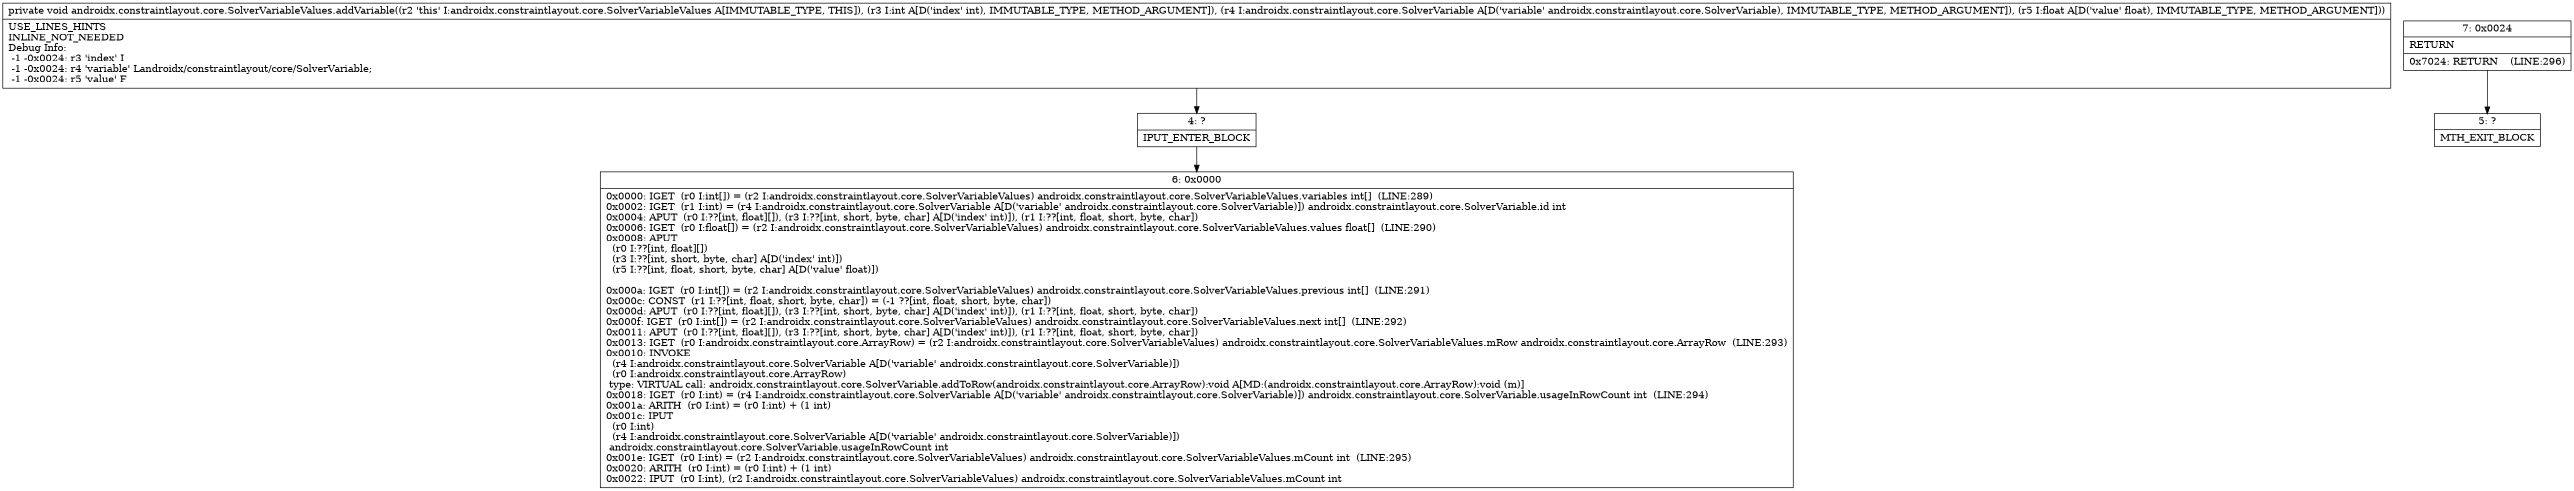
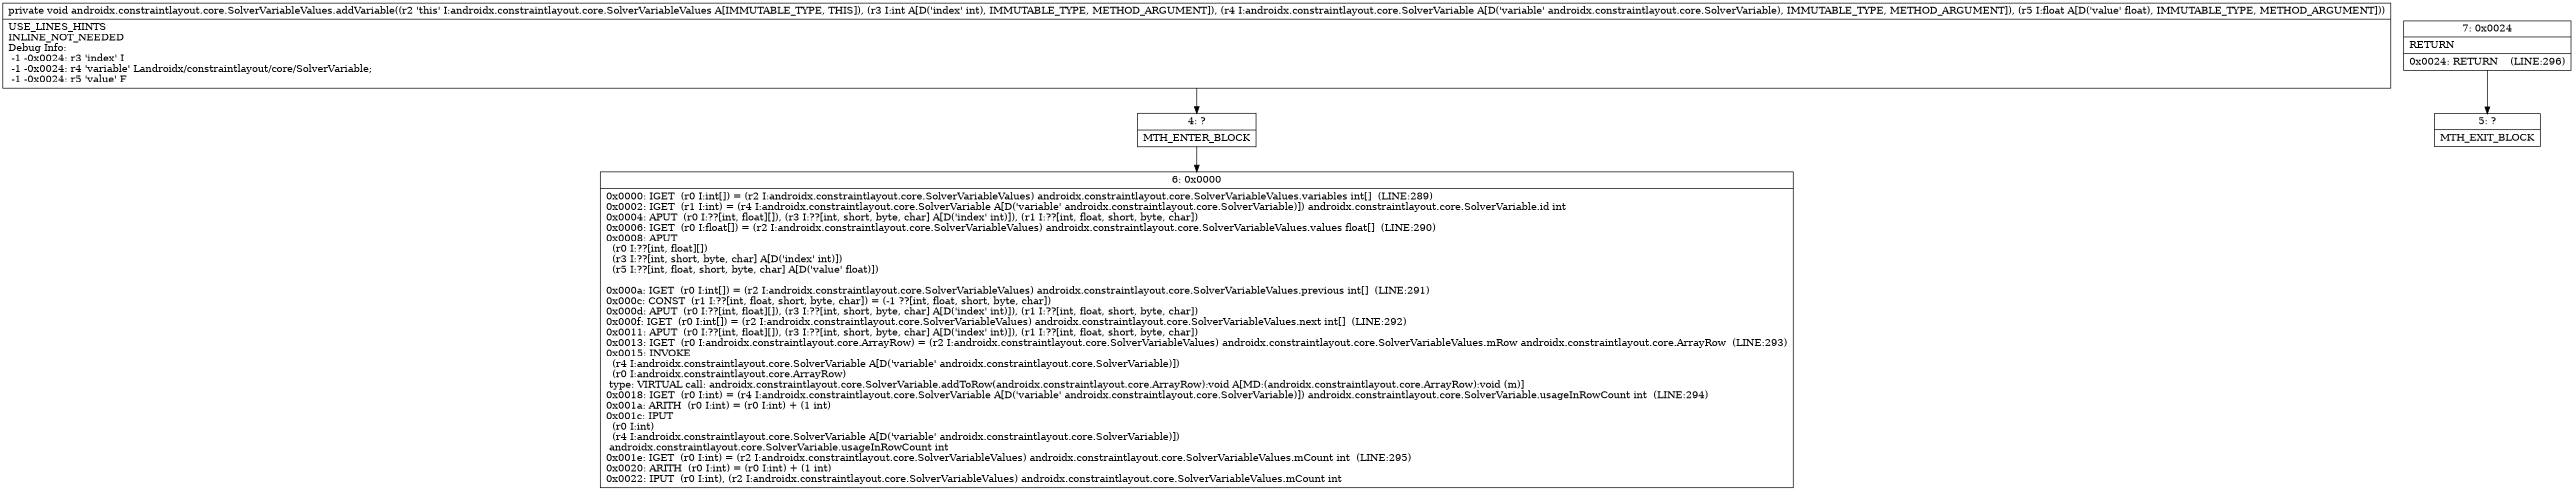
(2487, 62) -> (2487, 62)
(1197, 138) -> (1197, 138)
(652, 353) -> (652, 353)
